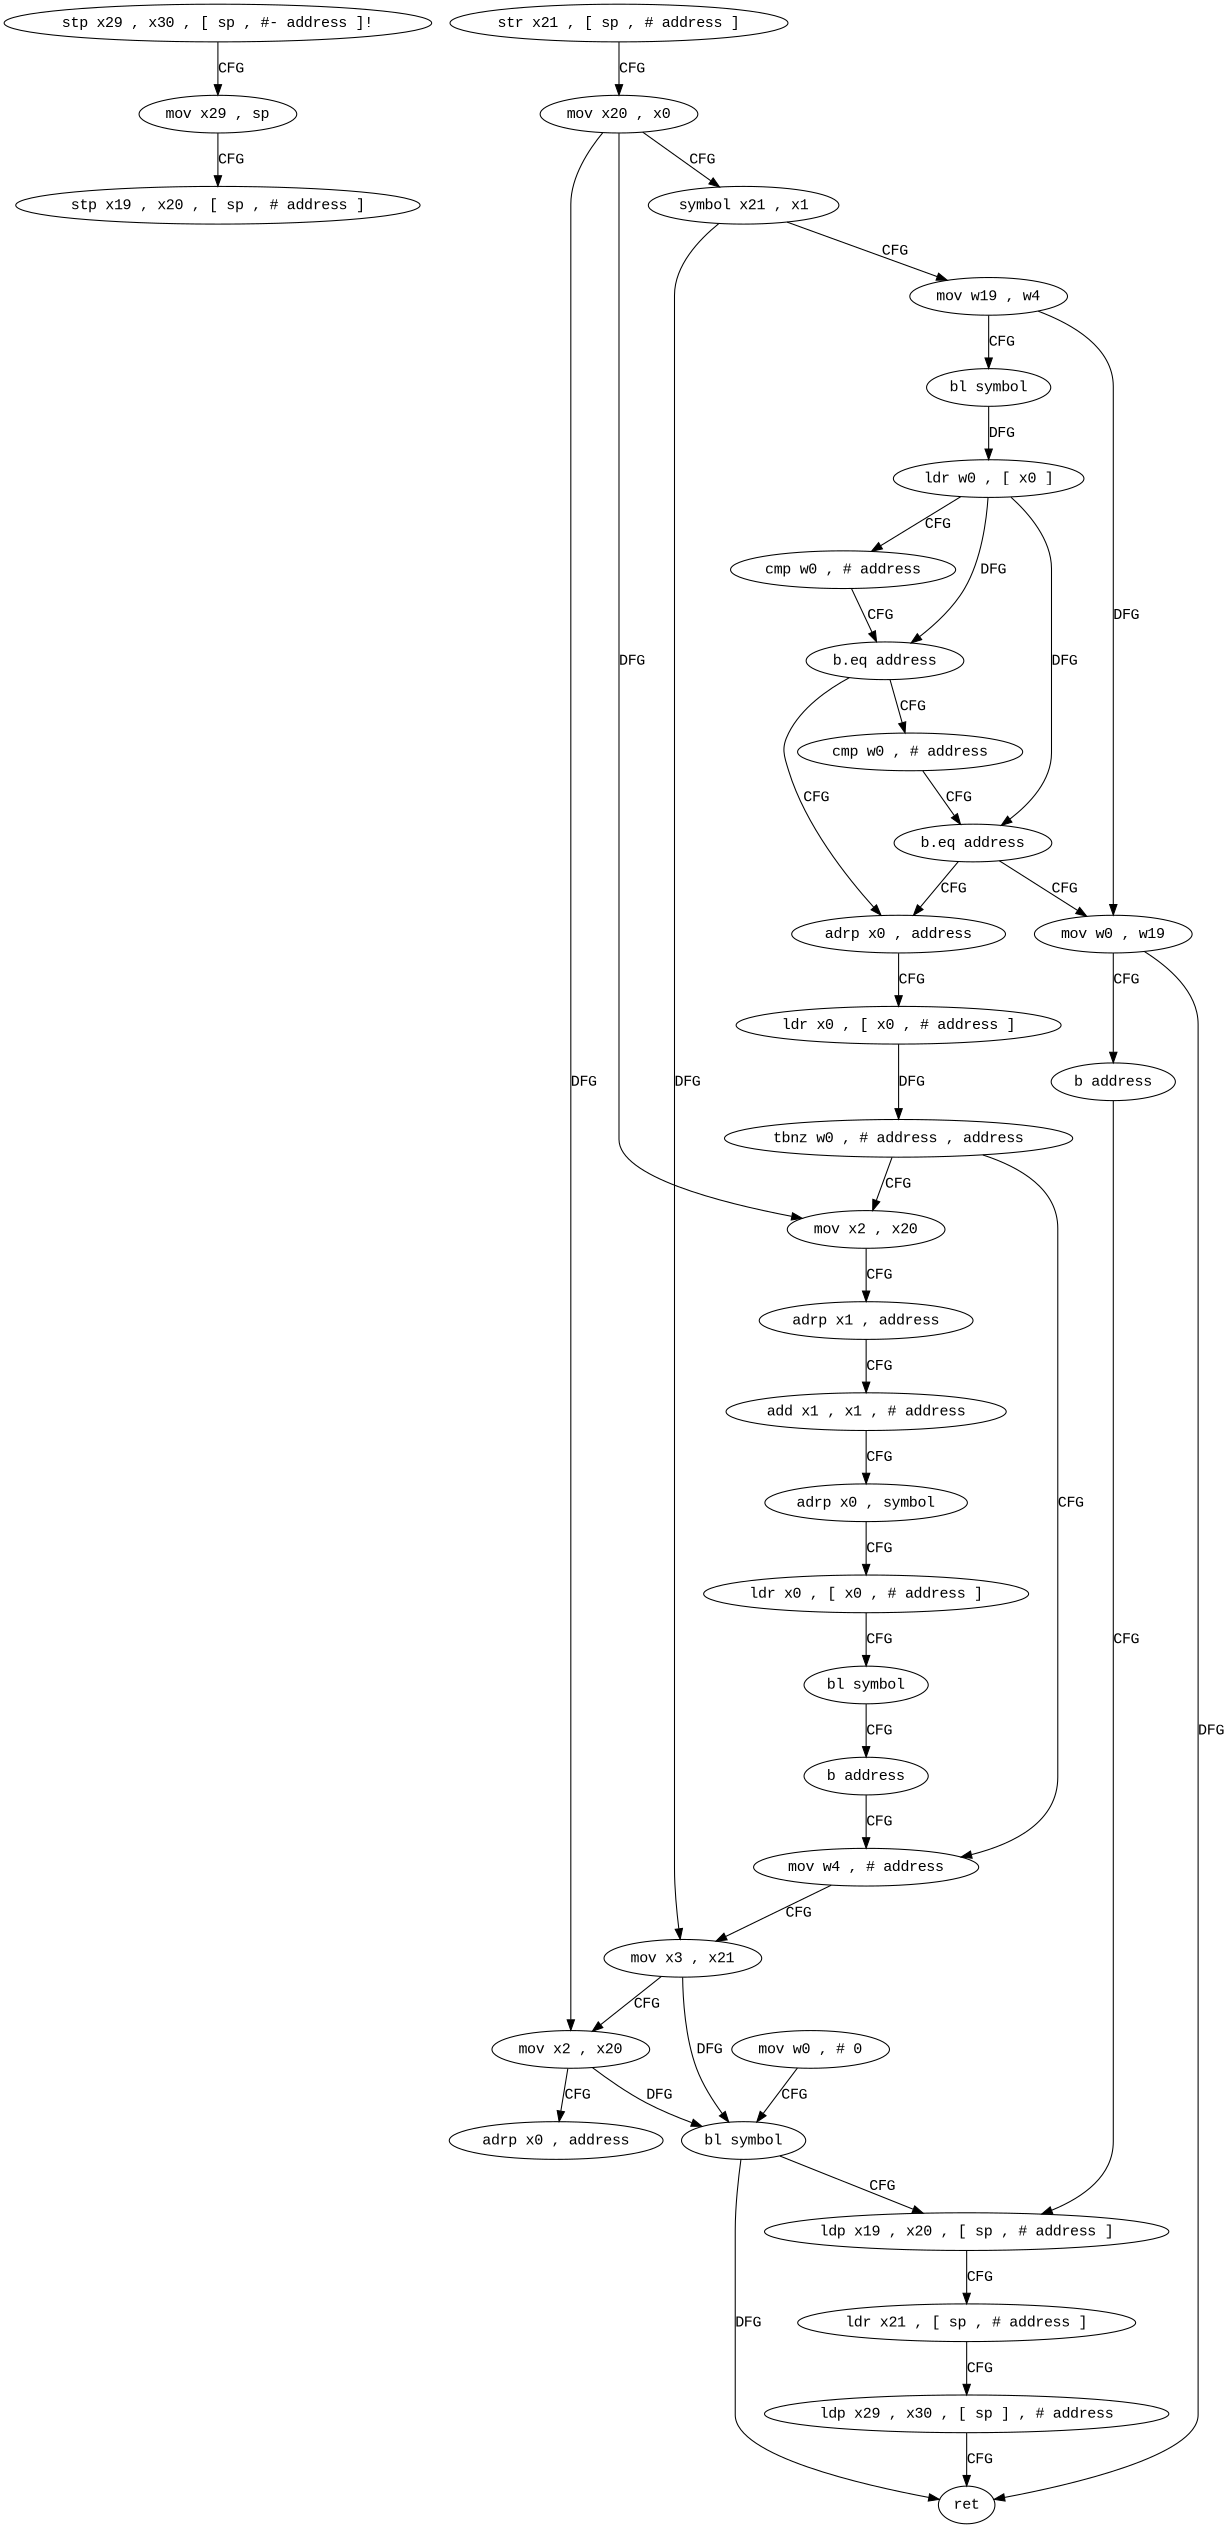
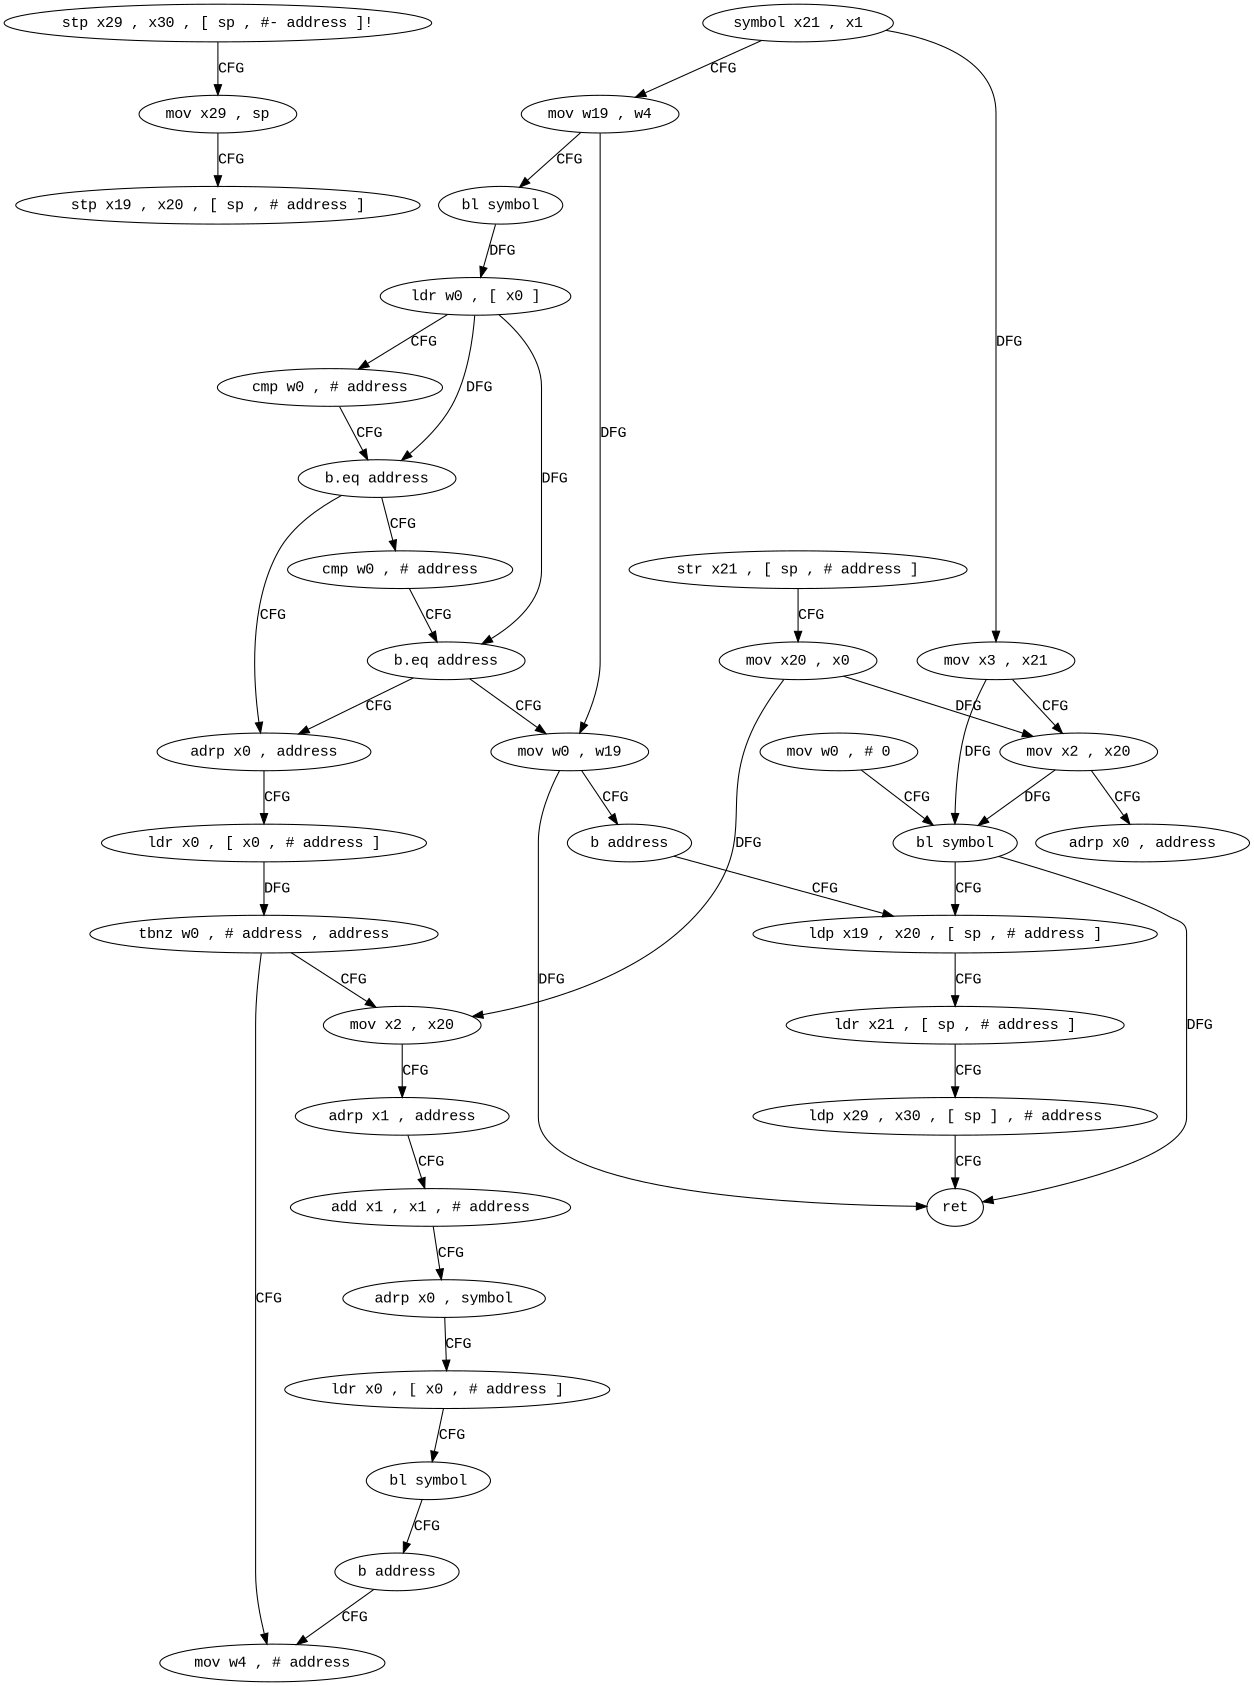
(677, 156) -> none
(778, 1911) -> none
